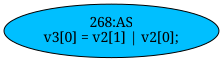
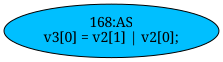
(111, 31) -> (111, 31)
